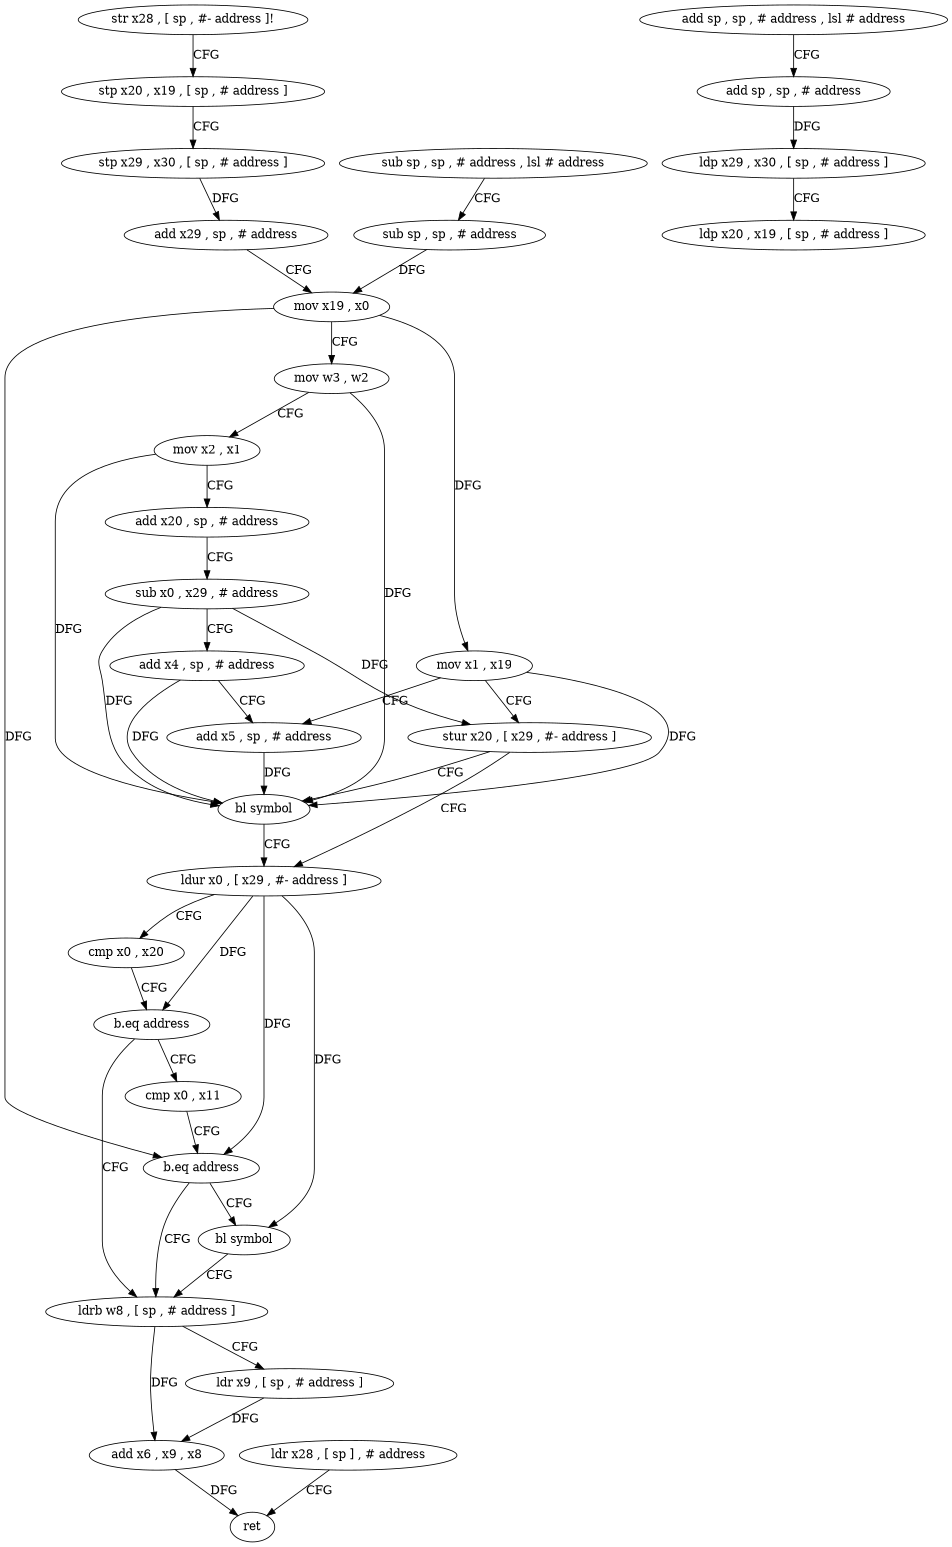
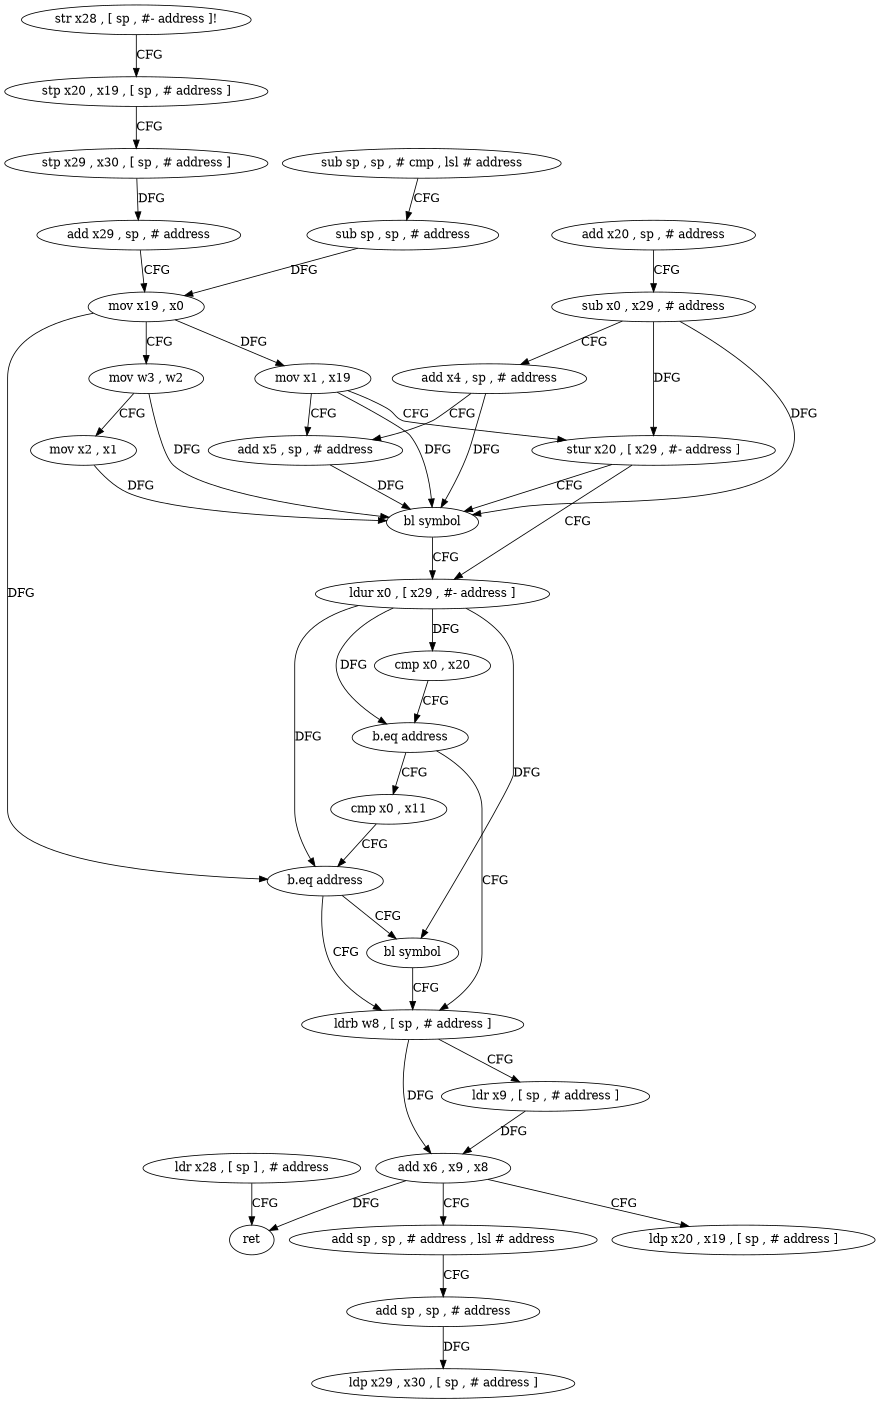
(493, 163) -> (422, 163)
(794, 195) -> (584, 1202)
(207, 482) -> none
(189, 917) -> (446, 630)
none -> (443, 1200)
